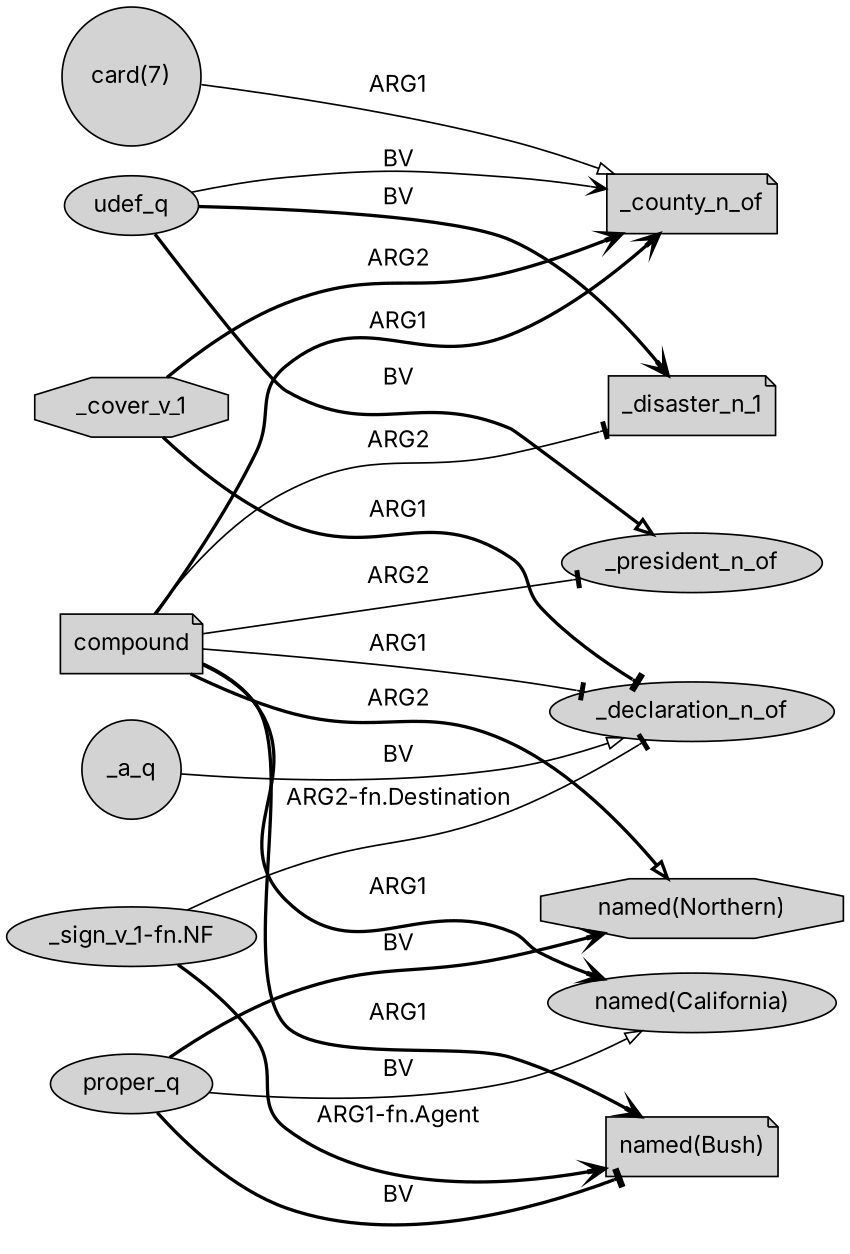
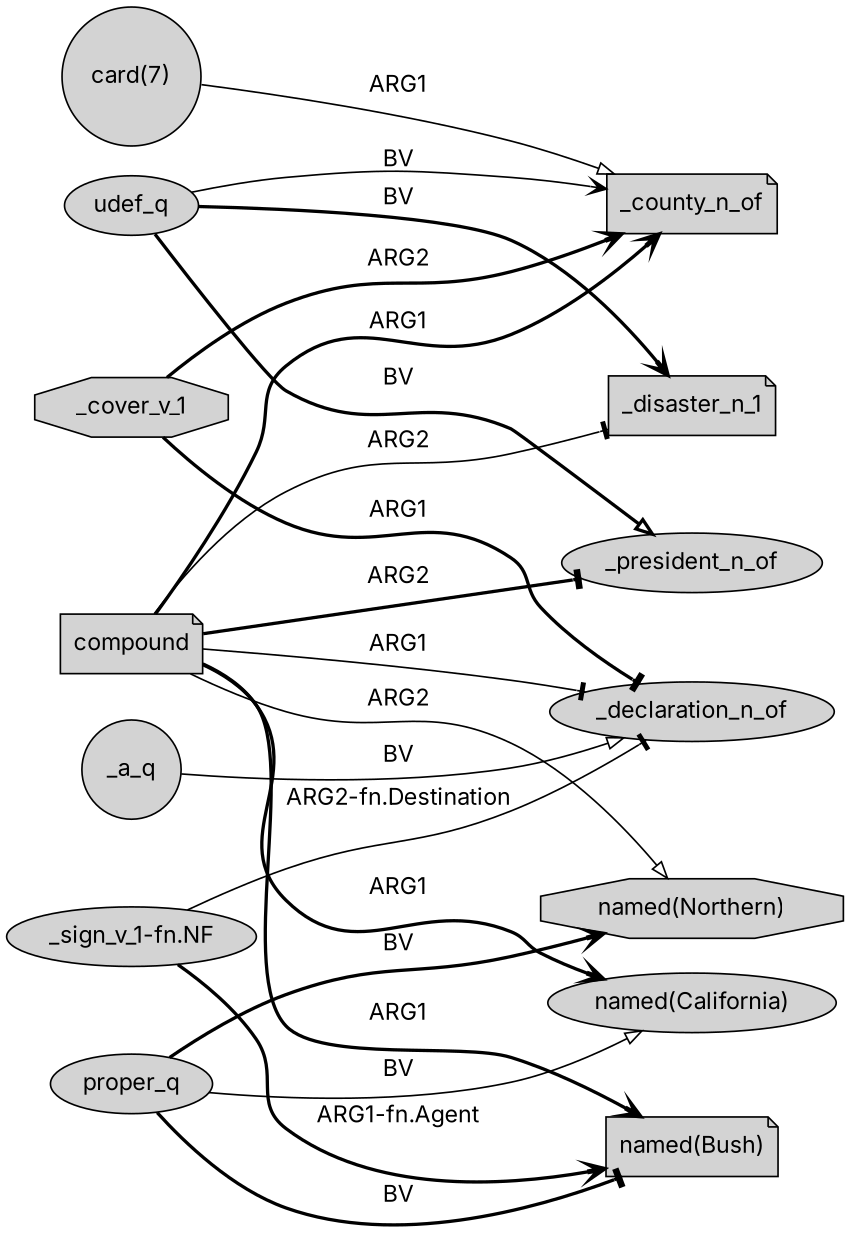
(388, 607) -> (388, 607)
(444, 723) -> (444, 723)
